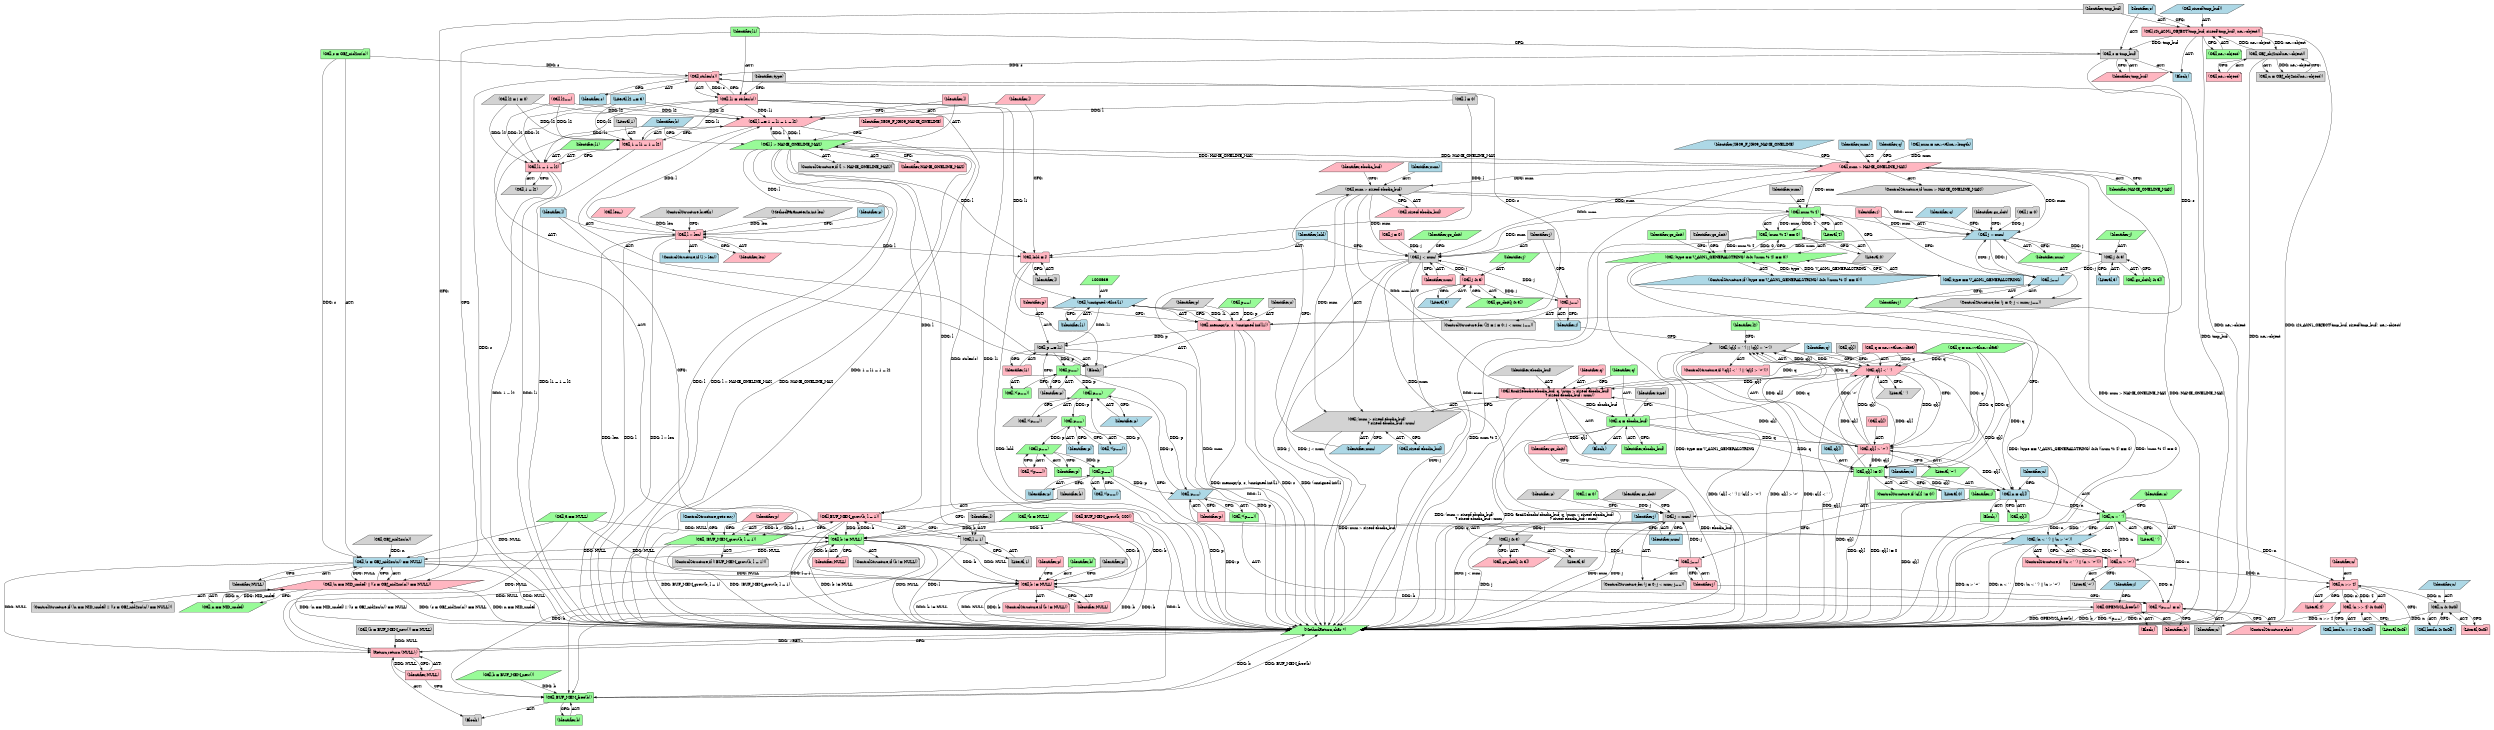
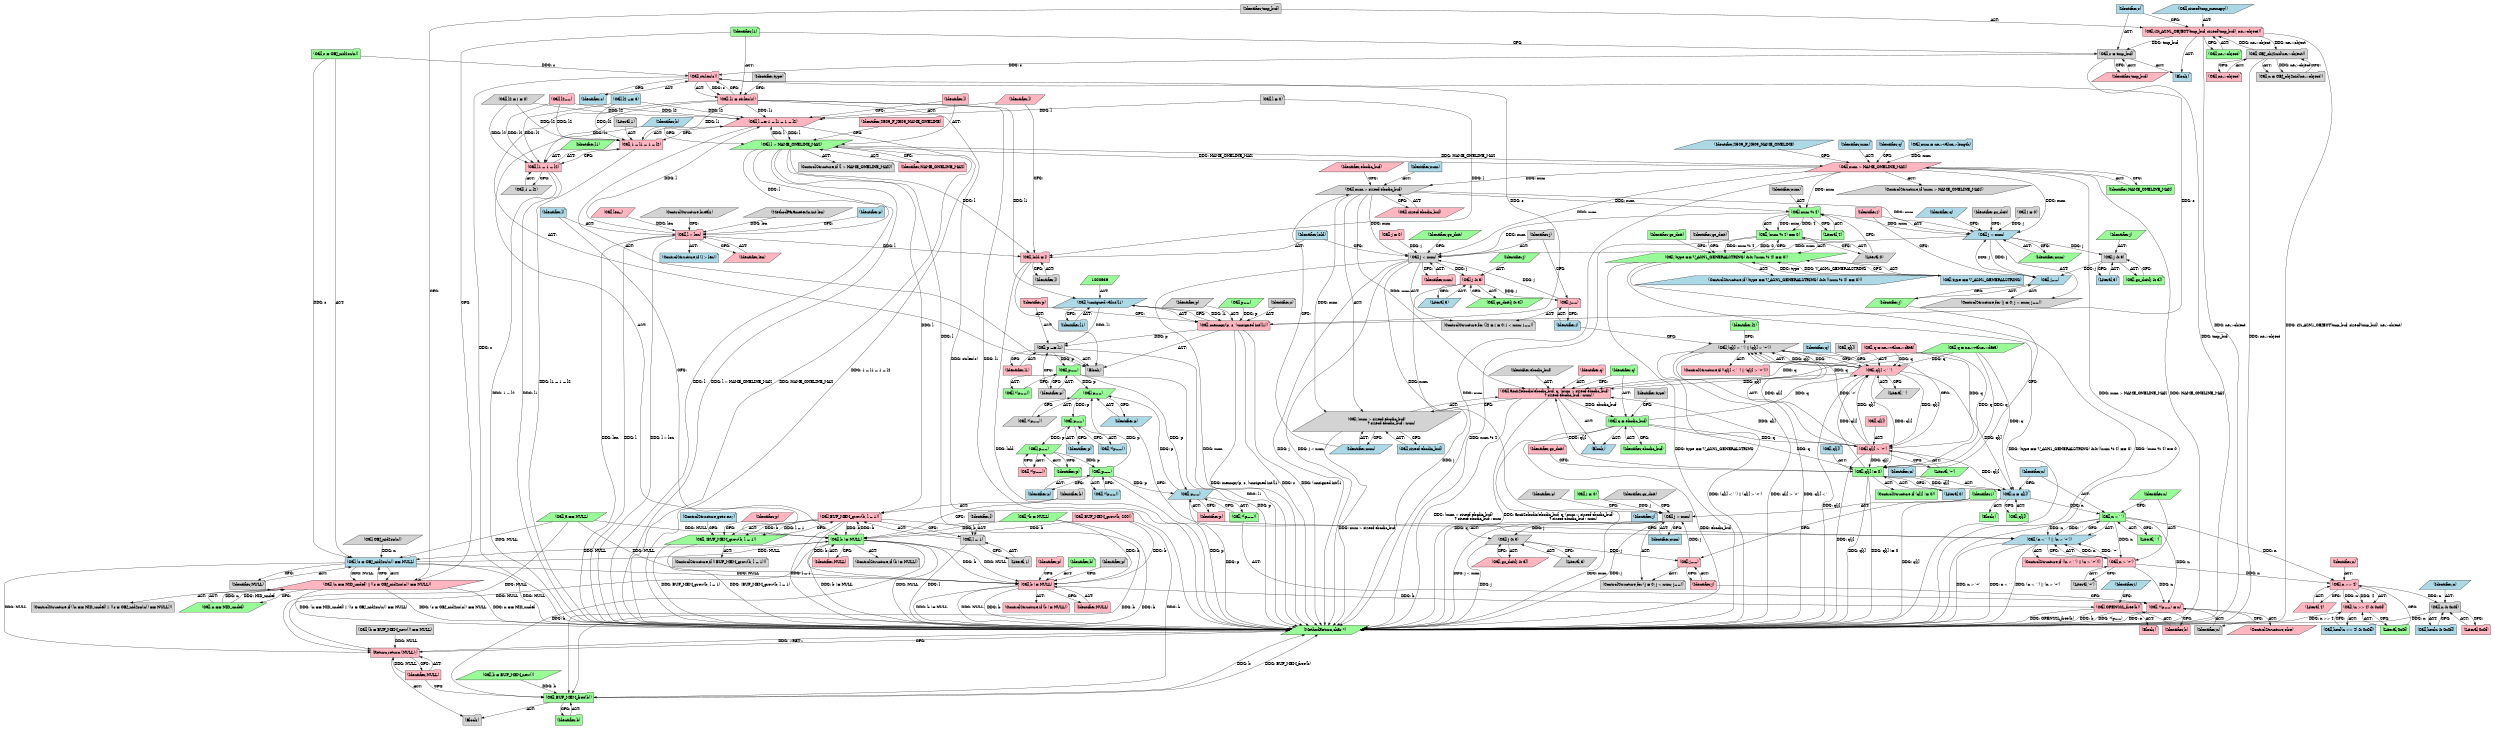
(2202, 9) -> (2203, 9)
(628, 99) -> (626, 99)
